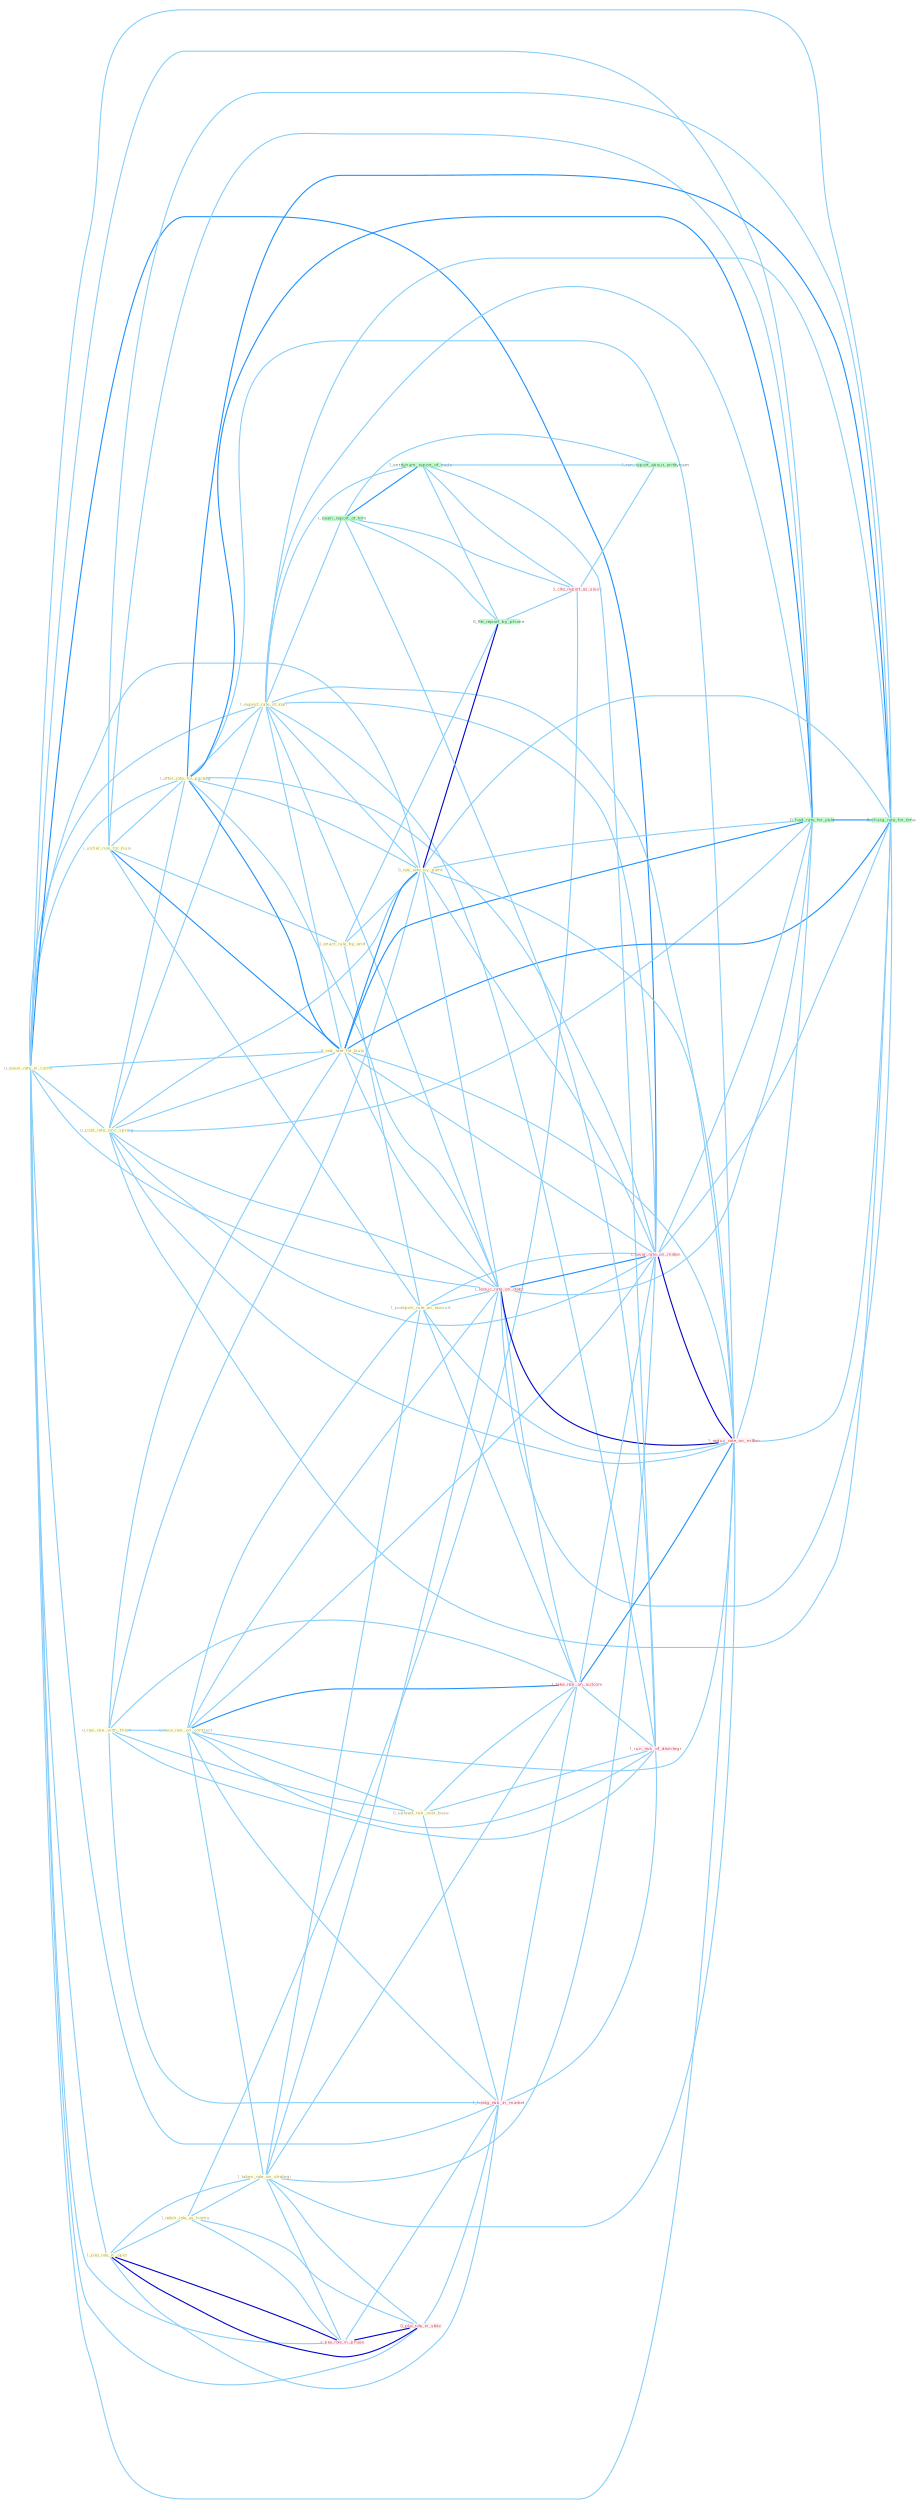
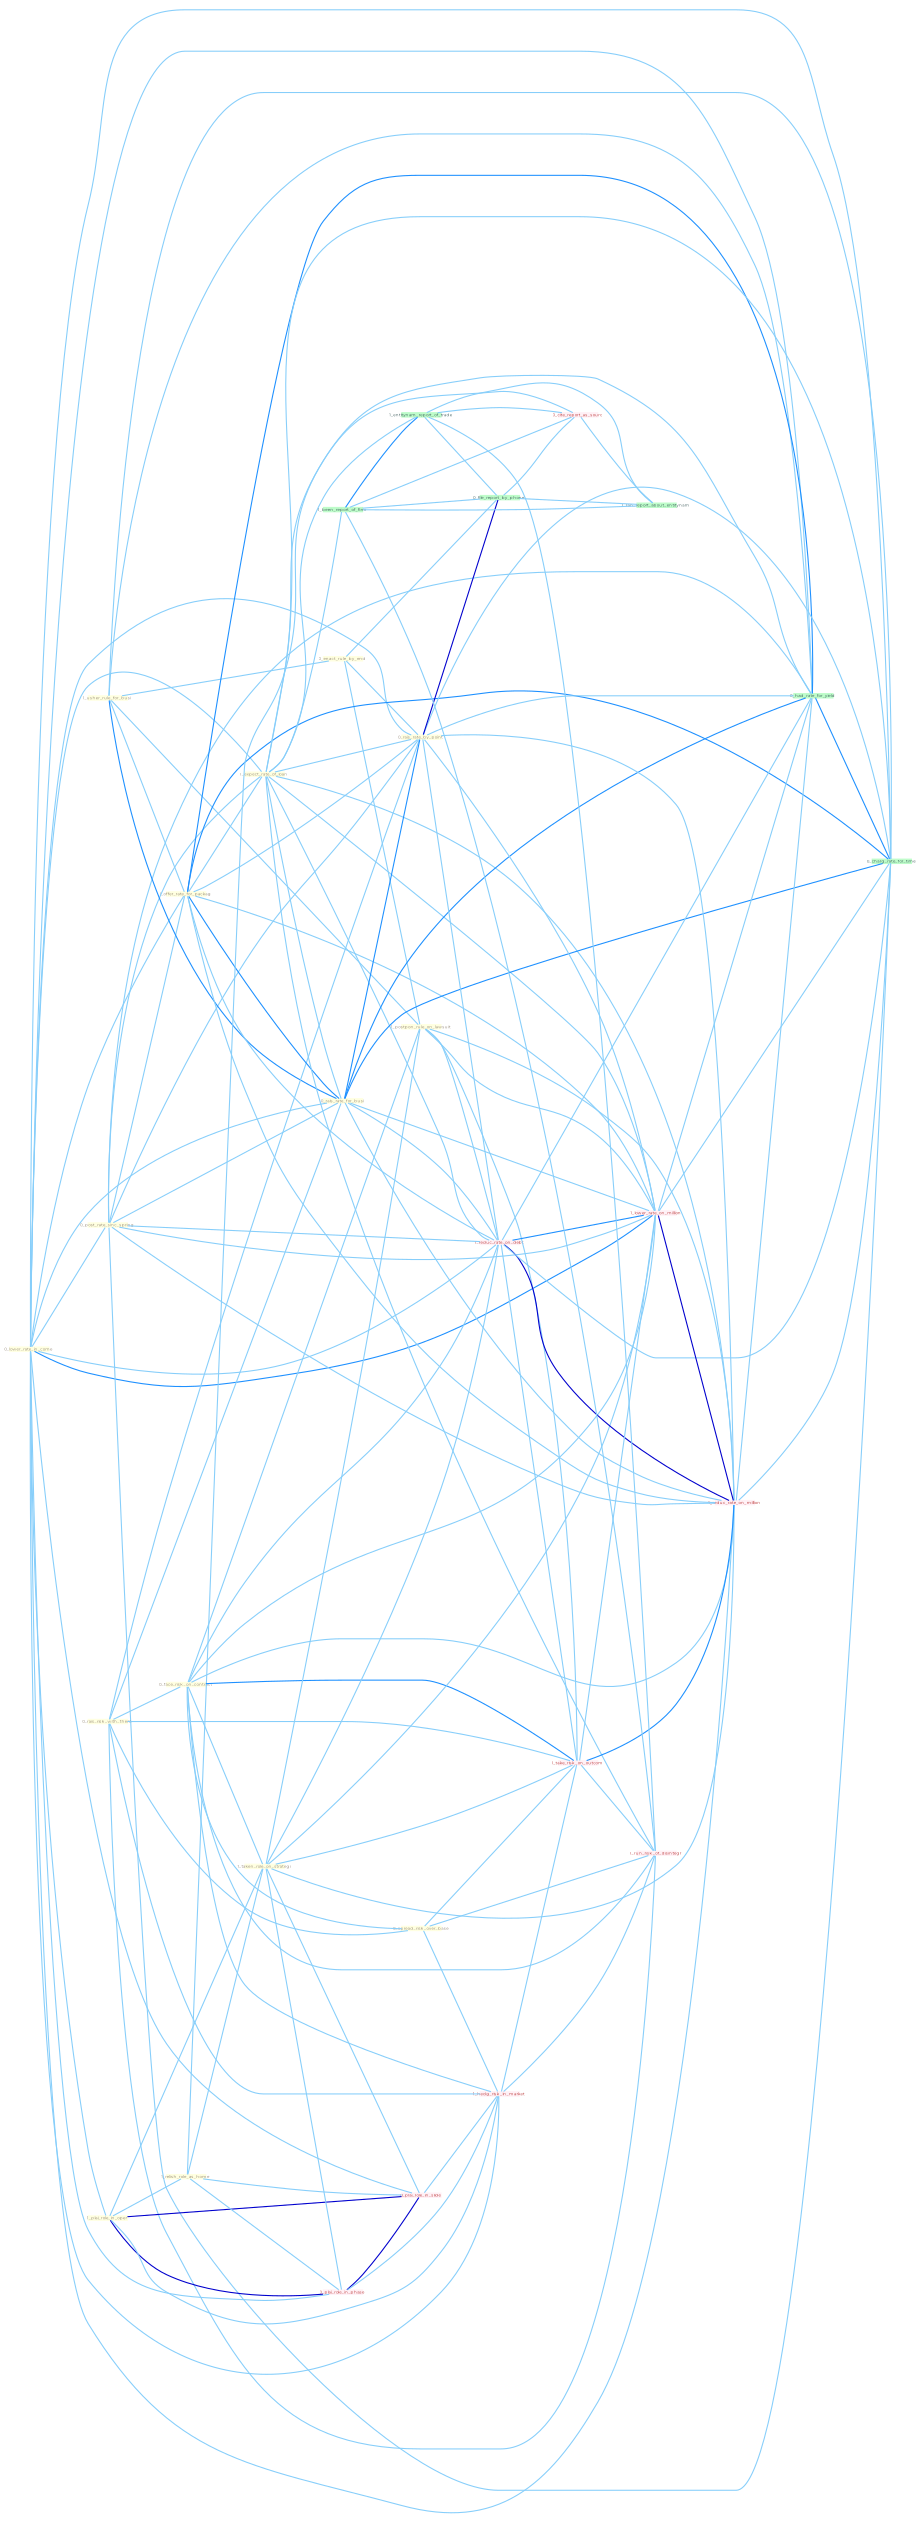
none -> (572, 501)
